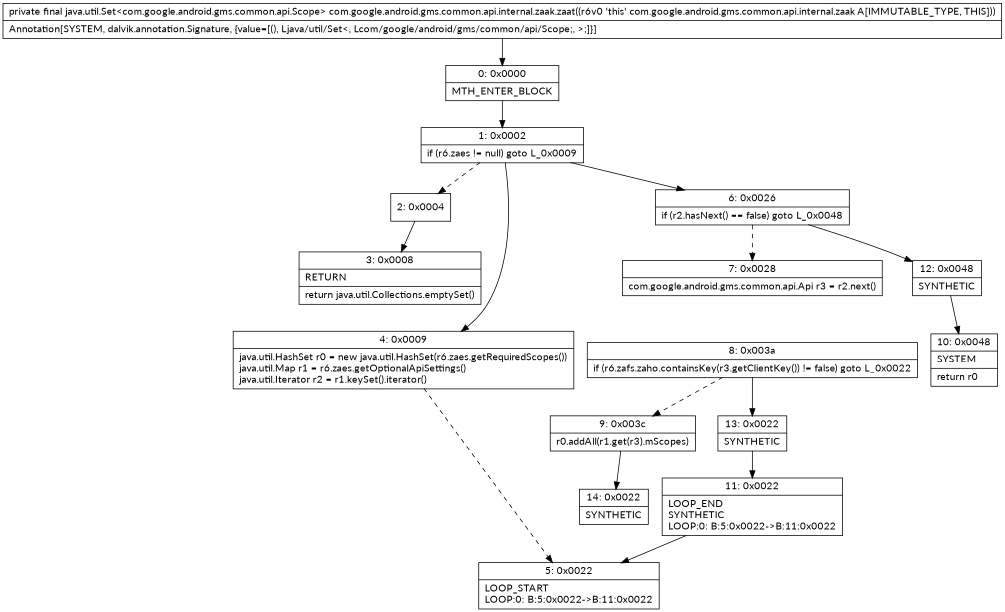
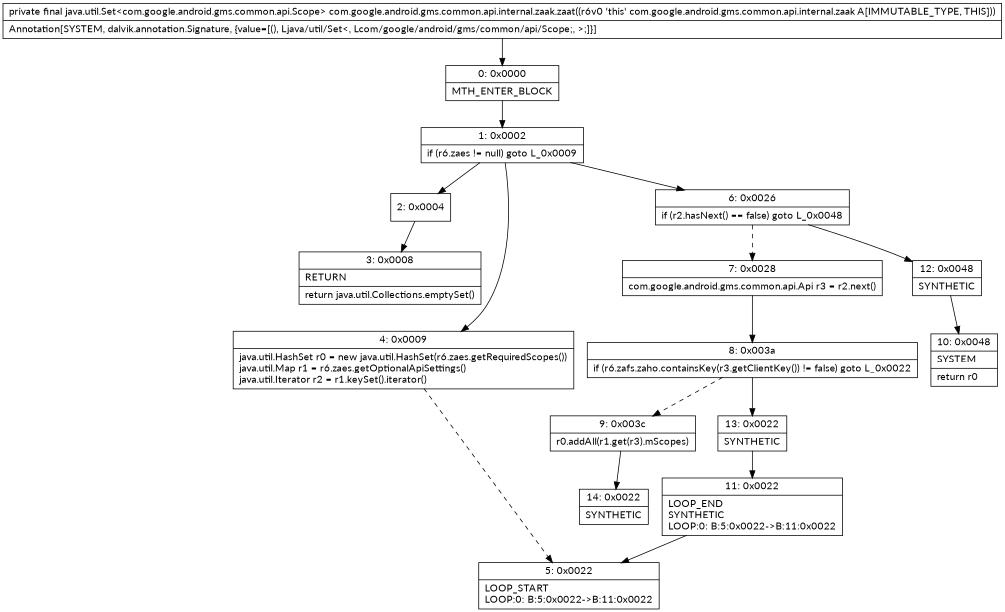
(462, 176) -> (462, 176)
none -> (752, 315)
